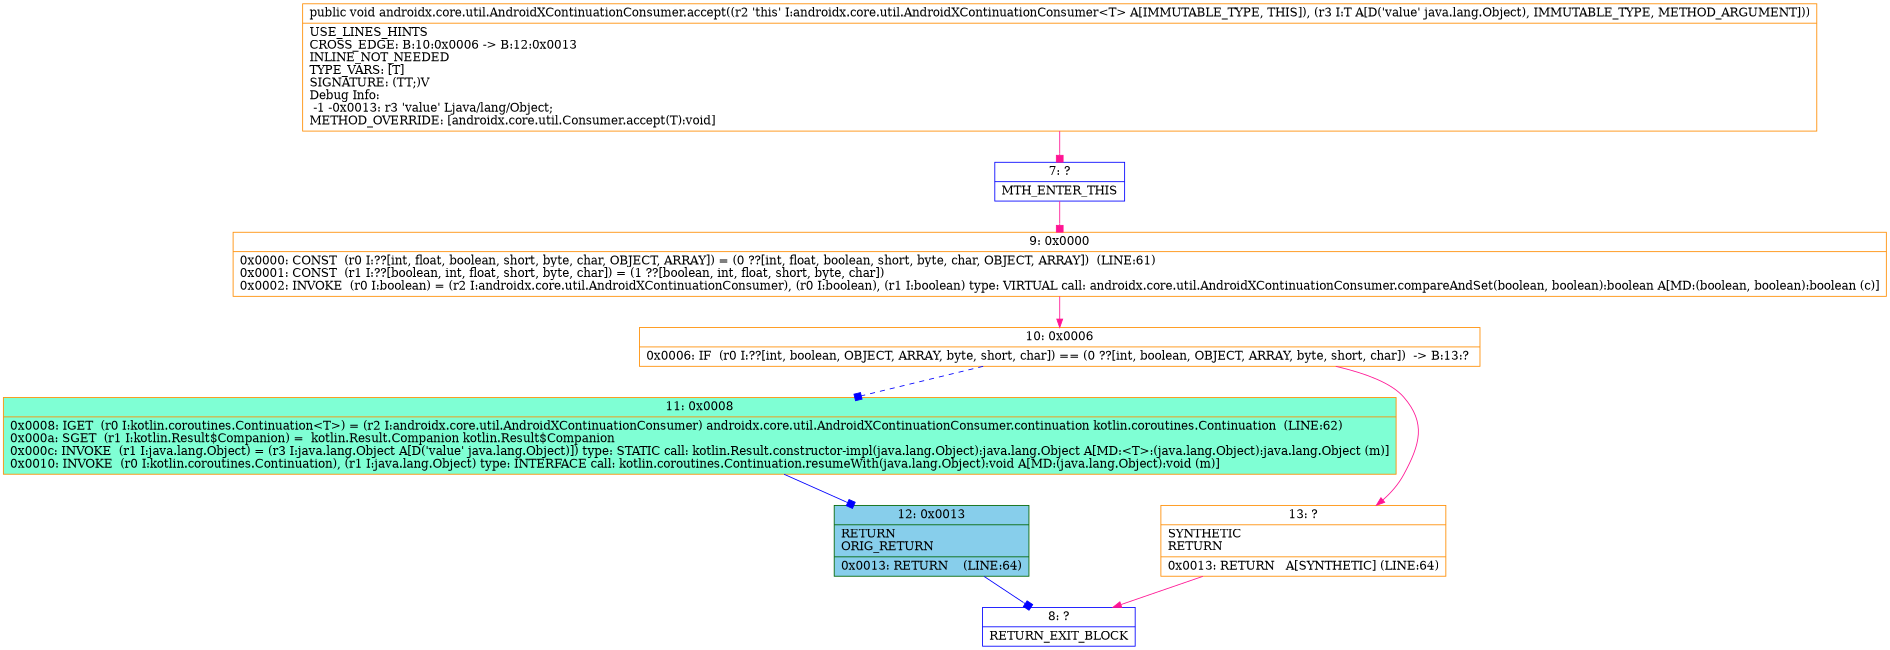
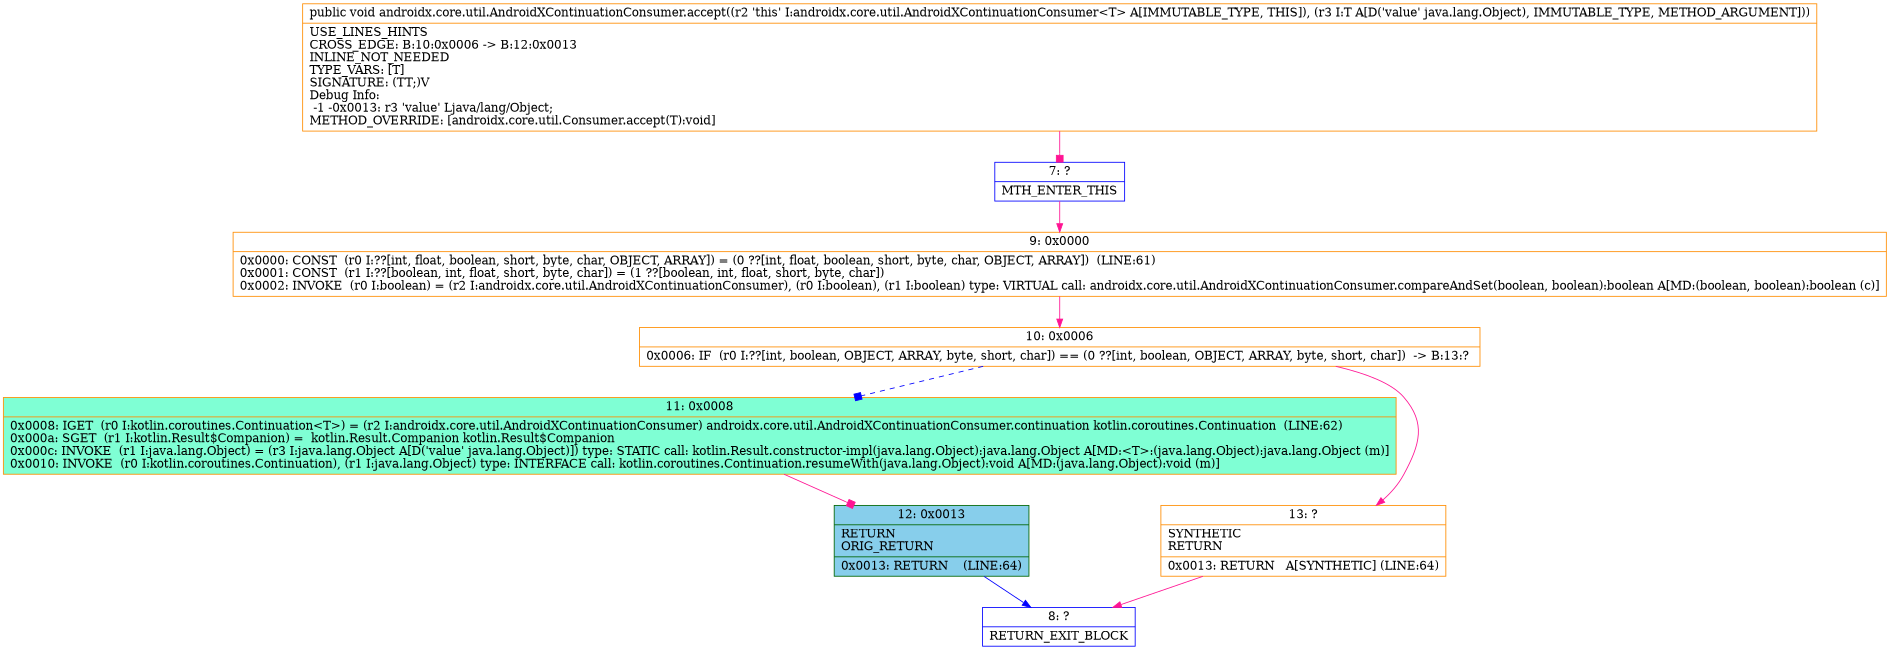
(1060, 212) -> (1060, 212)
(815, 488) -> (815, 488)
(1004, 589) -> (1004, 589)
